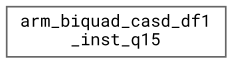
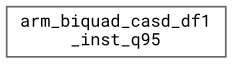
(116, 32) -> (116, 32)
